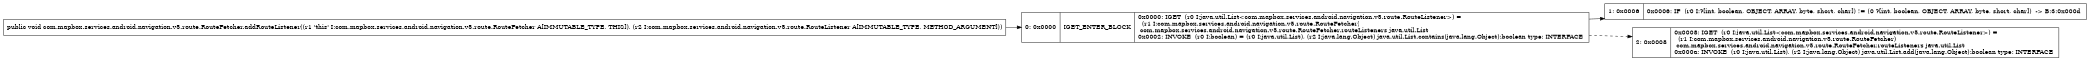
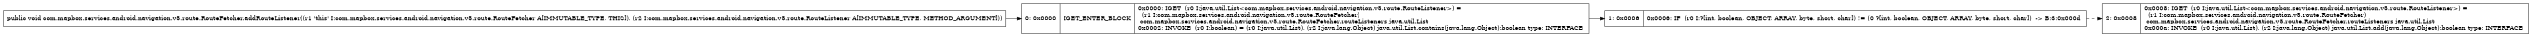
(1608, 36) -> (2092, 19)
